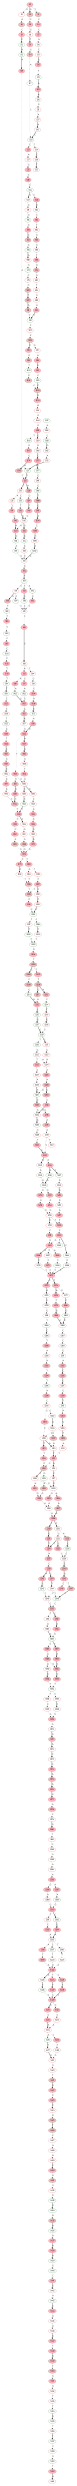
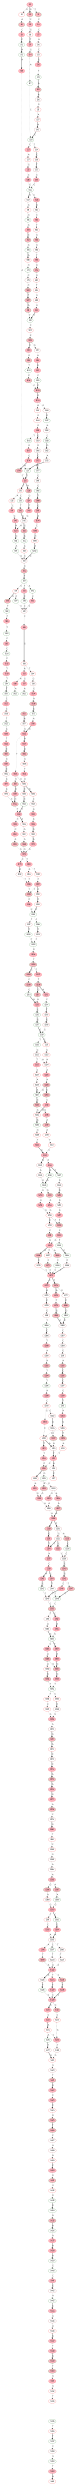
none -> (36, 180)
none -> (47, 411)
(24, 704) -> none
(46, 1145) -> (49, 1150)
(64, 1244) -> (63, 1250)
(53, 1483) -> none
(54, 1592) -> (54, 1592)
(62, 1956) -> (60, 1954)
(53, 2025) -> (57, 2030)
(52, 2411) -> none
